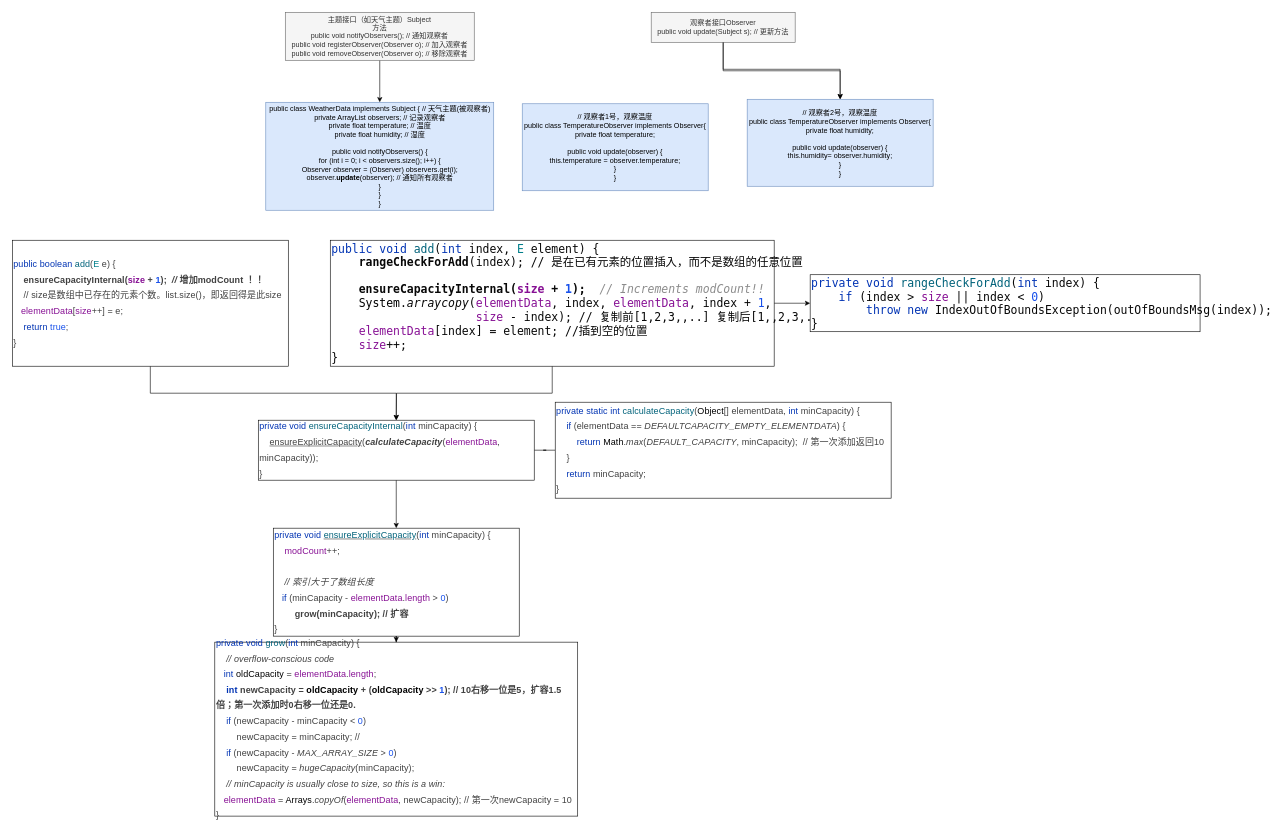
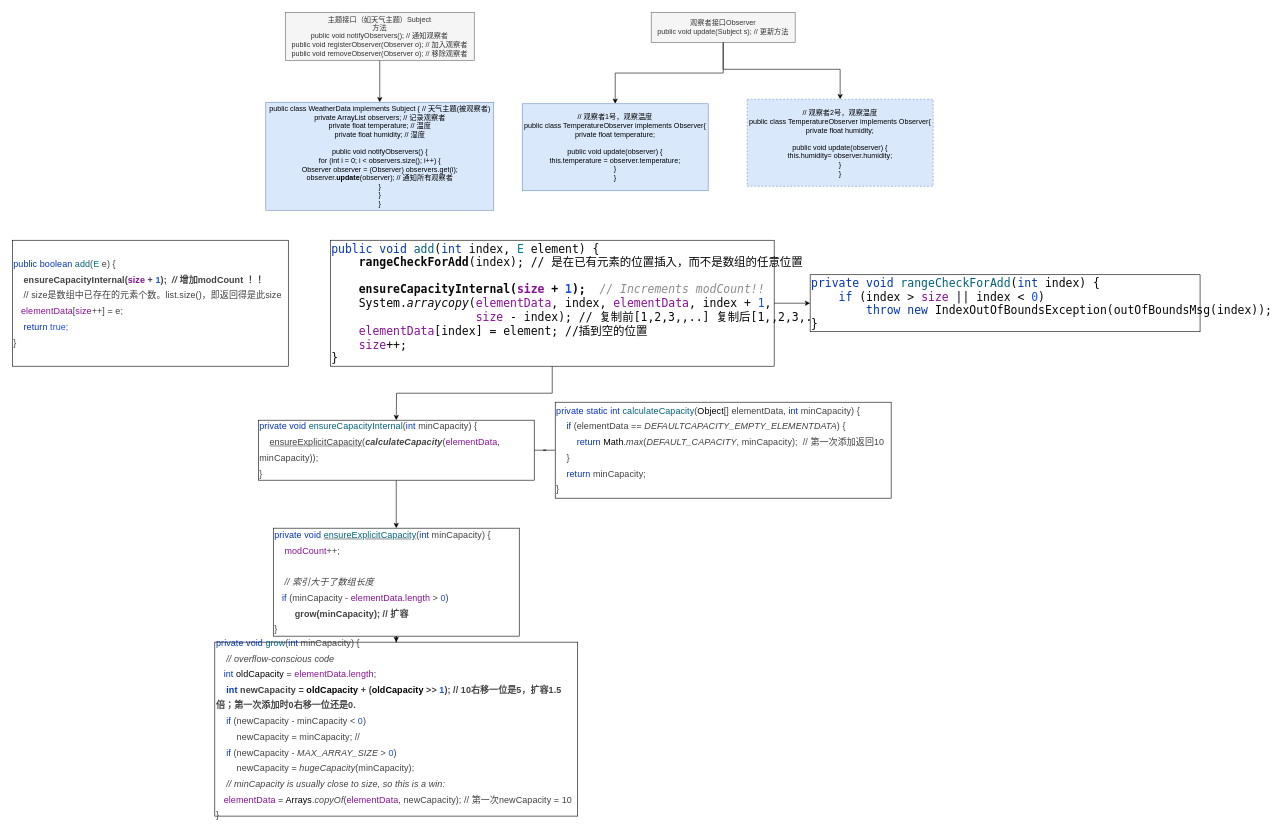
(780, 71) -> (615, 73)
(840, 143) -> (840, 143)
(258, 393) -> none
